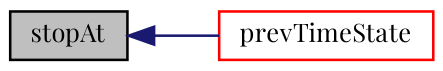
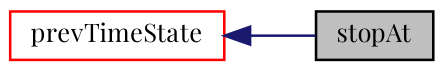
(187, 36) -> (283, 36)
